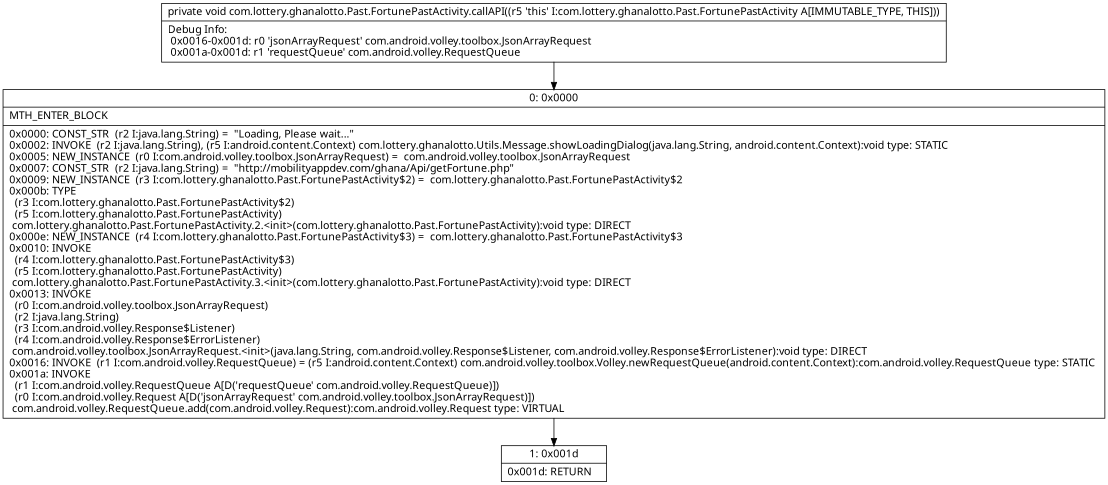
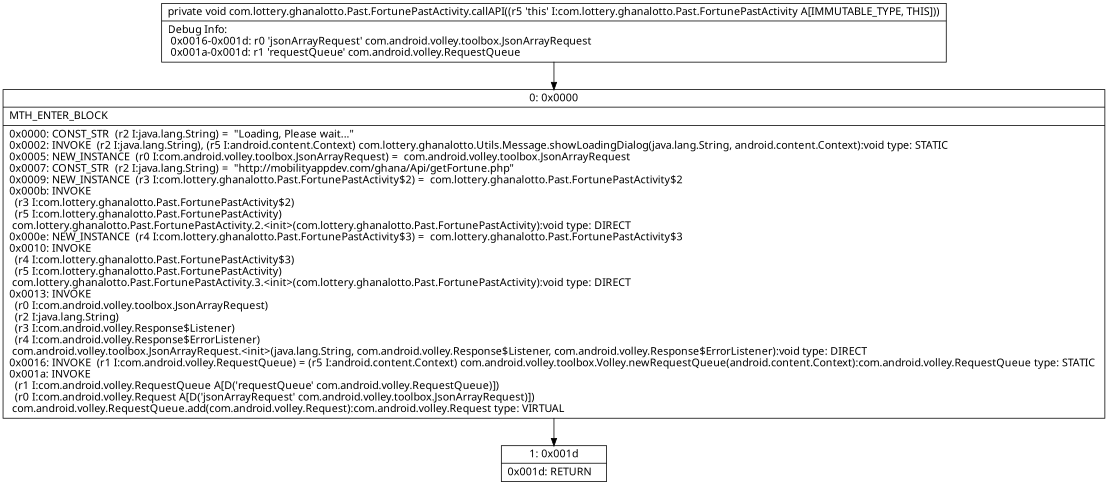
(46, 191) -> (53, 191)
